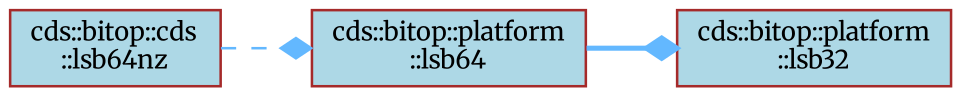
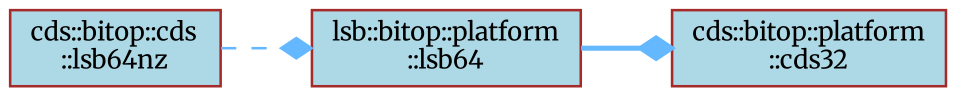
(449, 48) -> (446, 48)
(814, 48) -> (809, 48)
